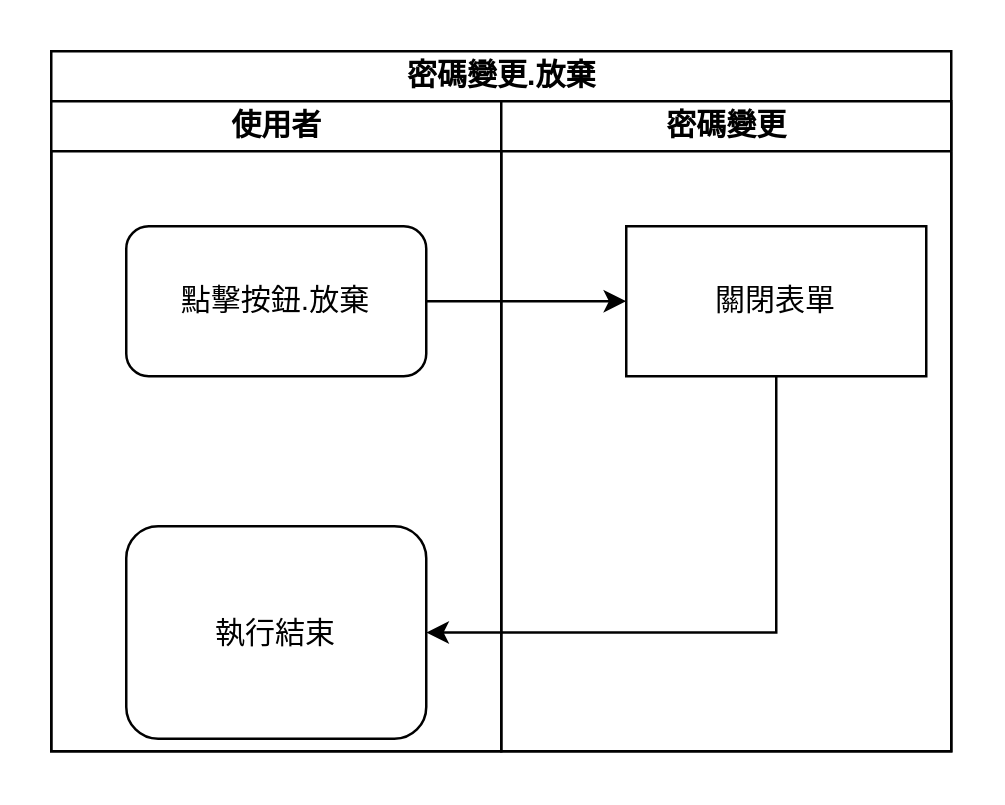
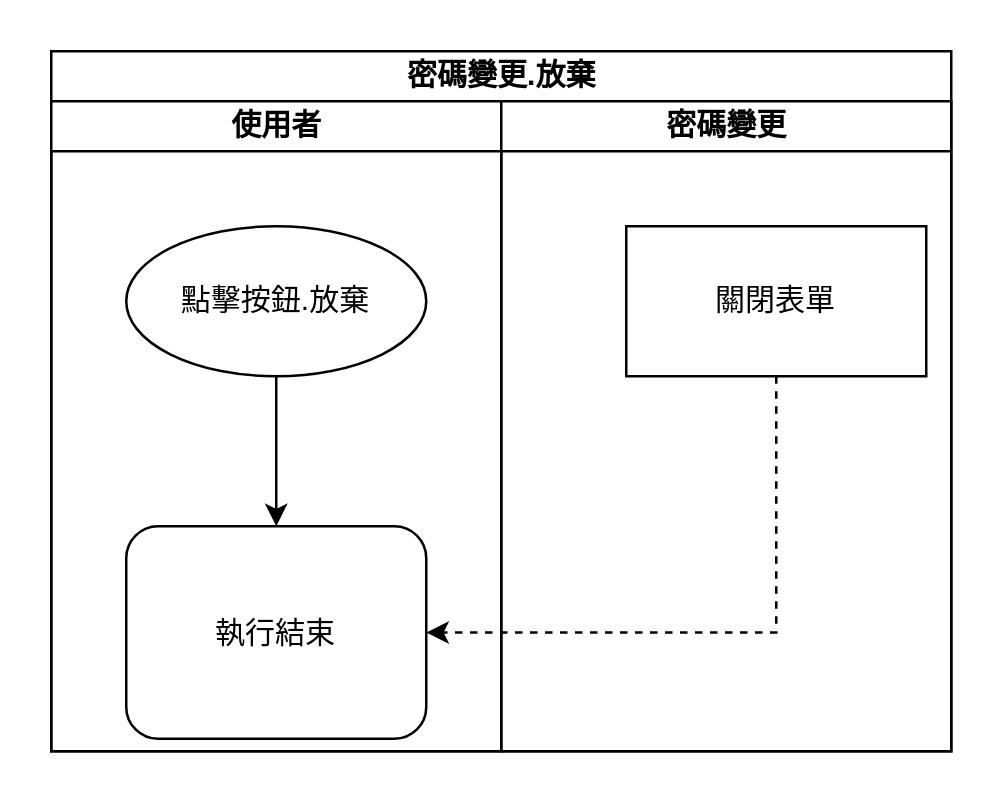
(276, 301) -> (276, 301)
(558, 301) -> (276, 443)
(766, 633) -> (766, 633)
